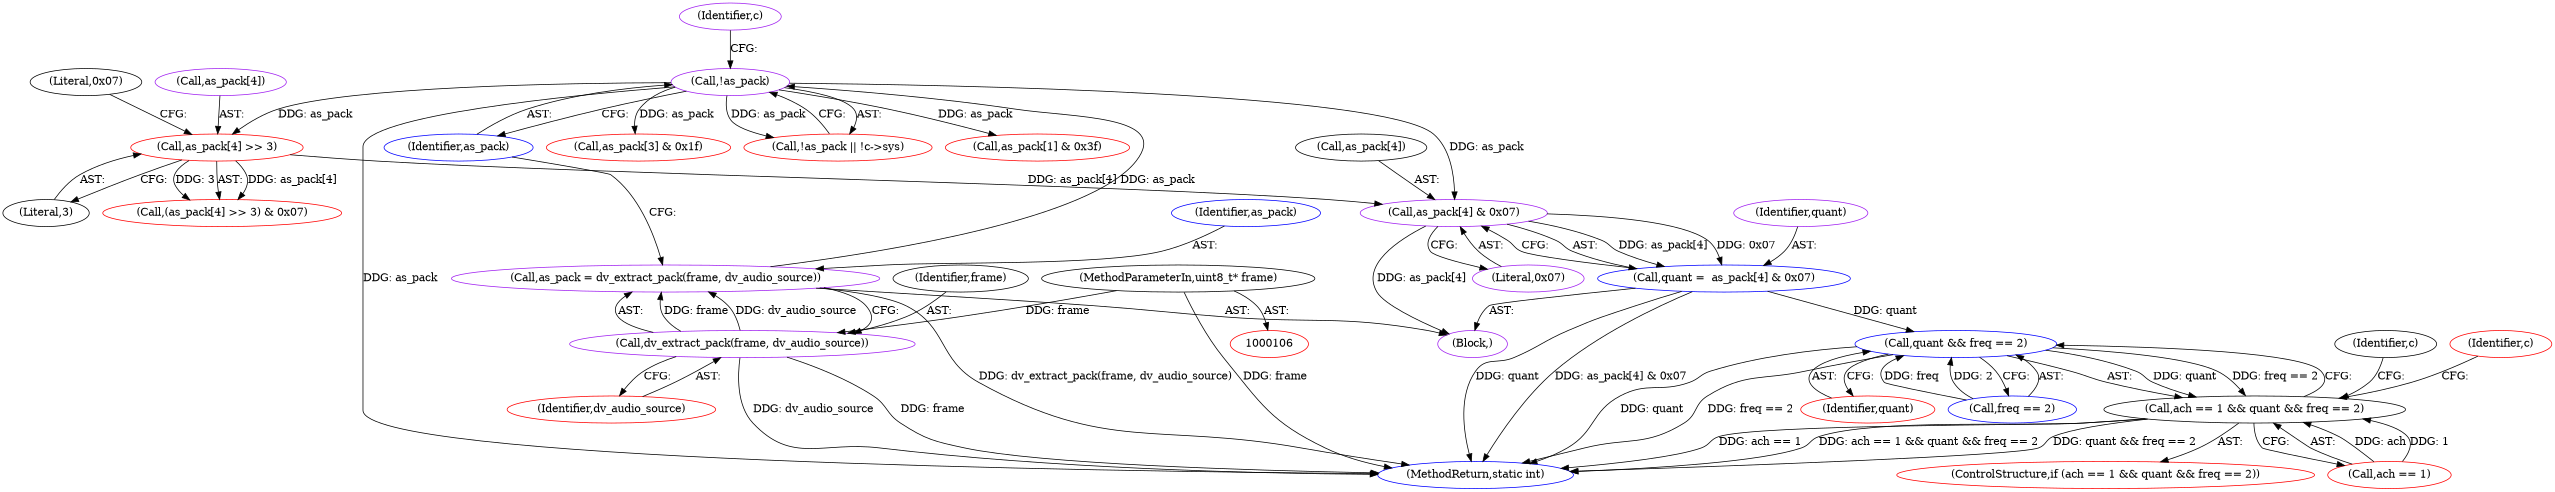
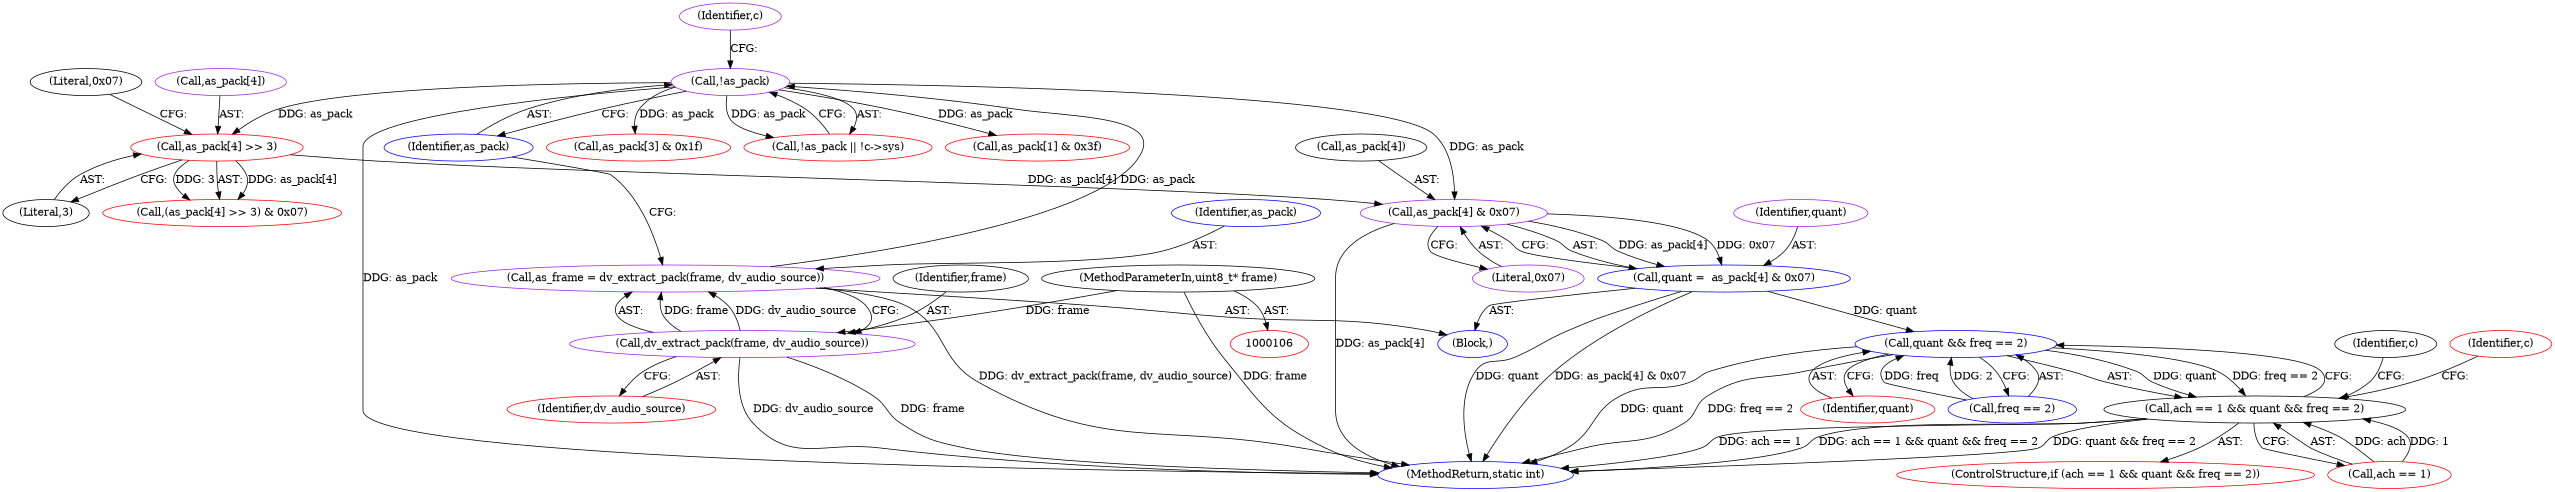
(666, 279) -> (666, 279)
(1374, 285) -> (1336, 343)
(1473, 344) -> (1473, 344)
